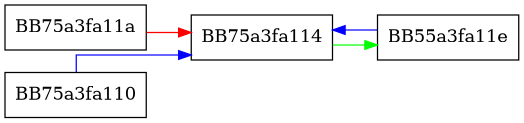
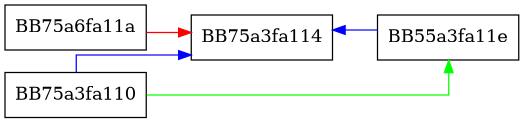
(76, 28) -> (76, 28)
(349, 45) -> (309, 95)
